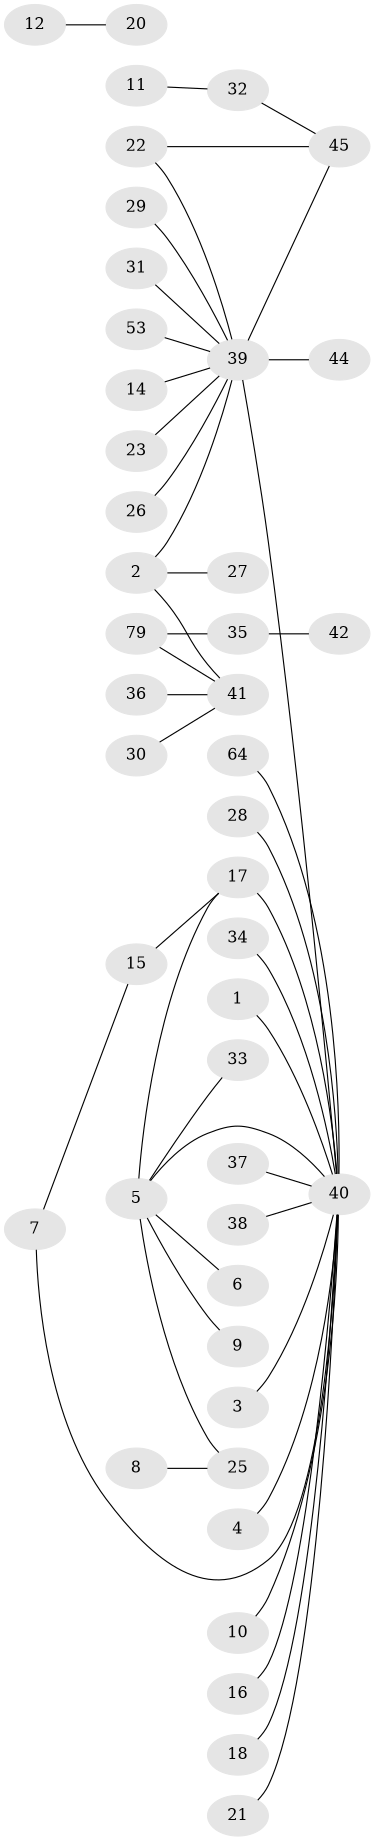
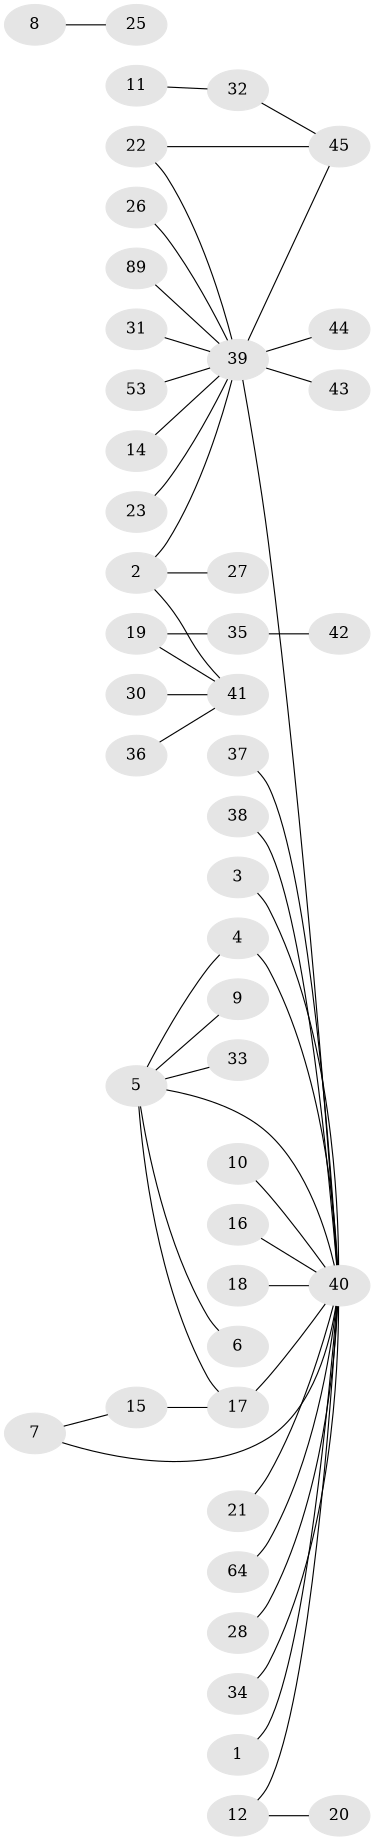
(136, 208) -> (136, 268)
none -> (339, 390)
(136, 634) -> (136, 634)
(167, 1340) -> (180, 1009)
none -> (315, 1557)
